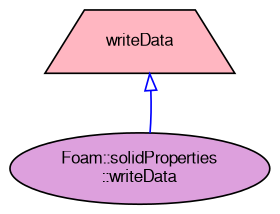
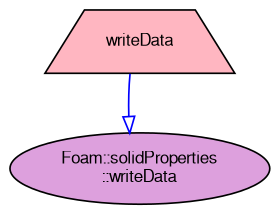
(151, 112) -> (129, 95)
